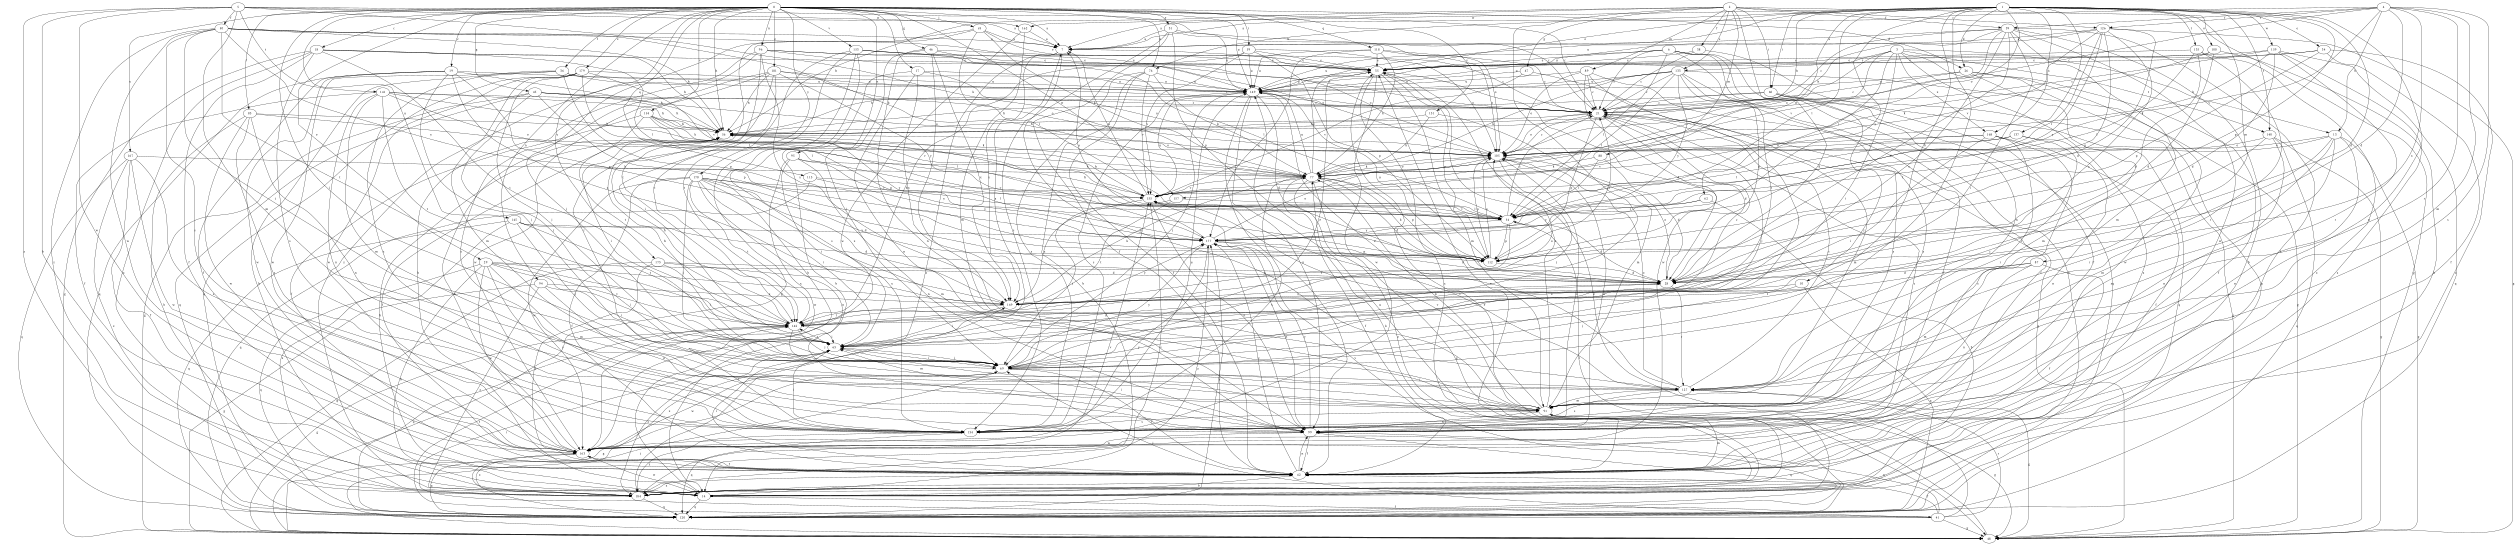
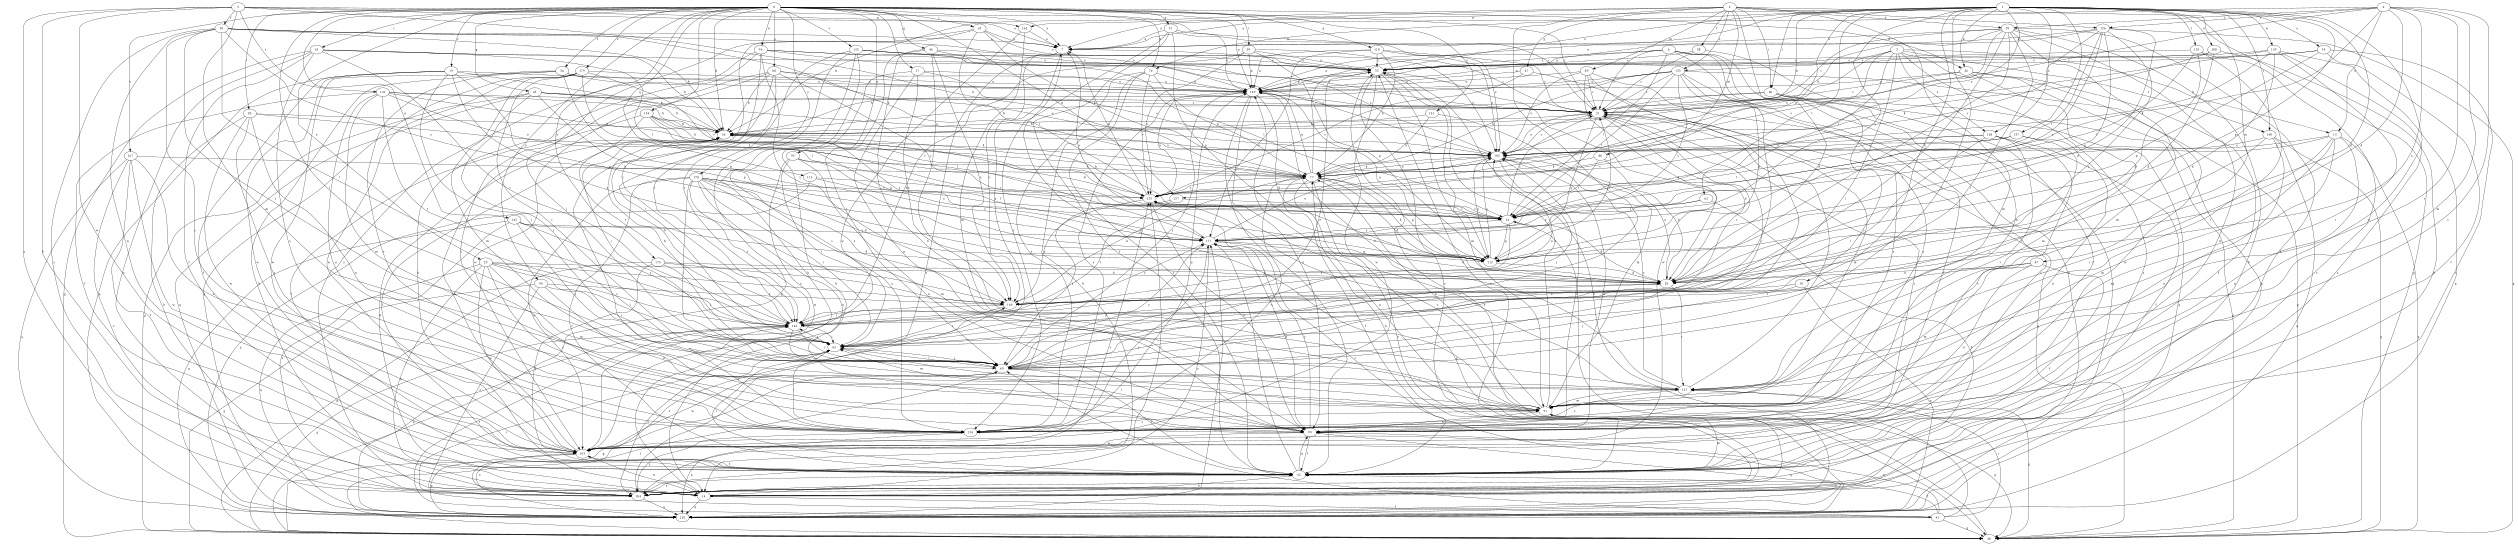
none -> (2002, 209)
